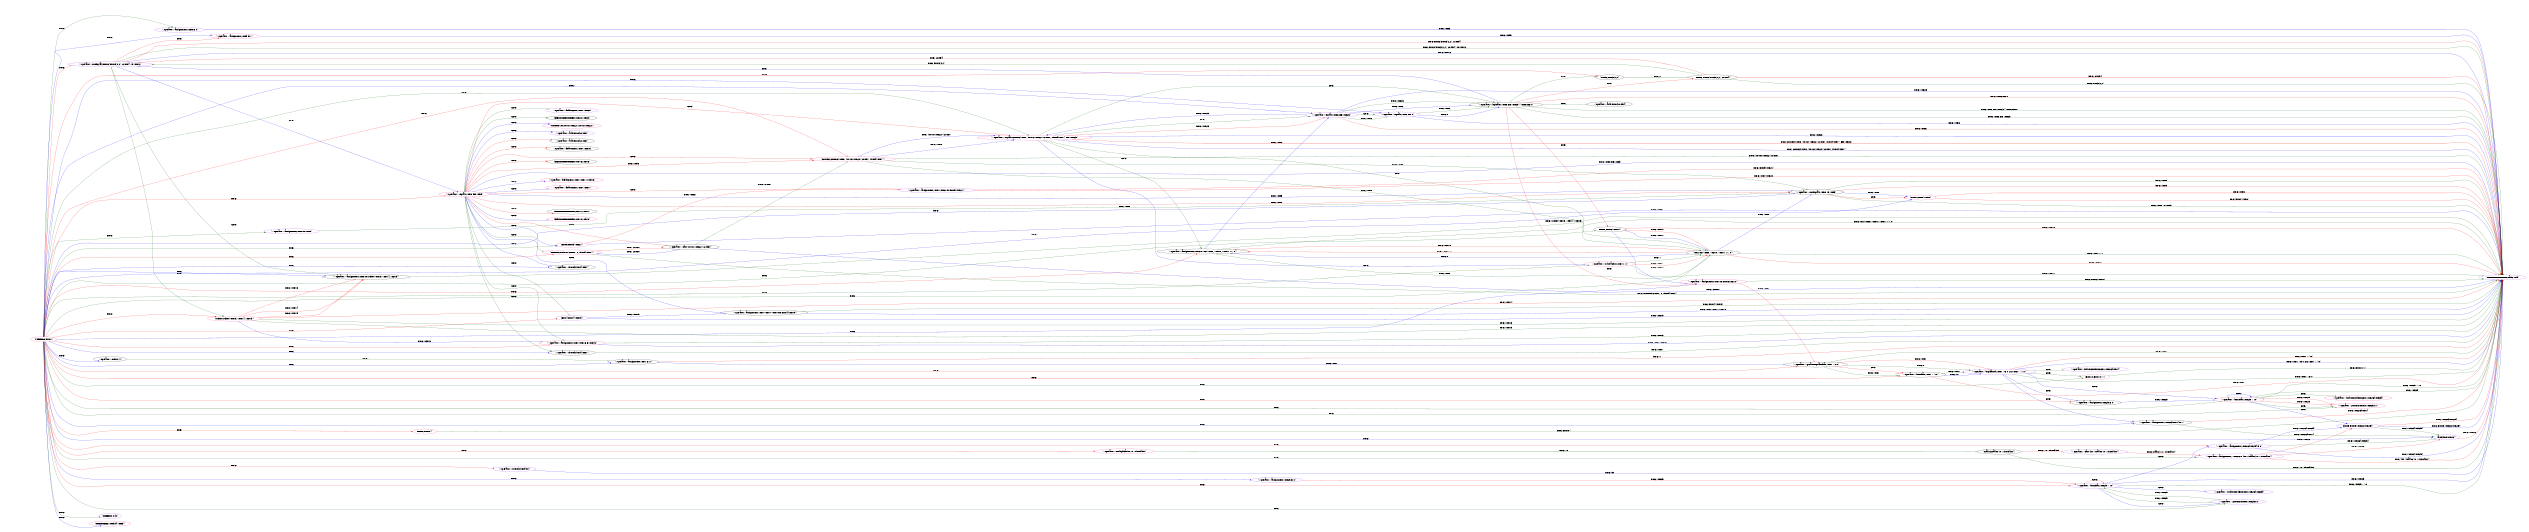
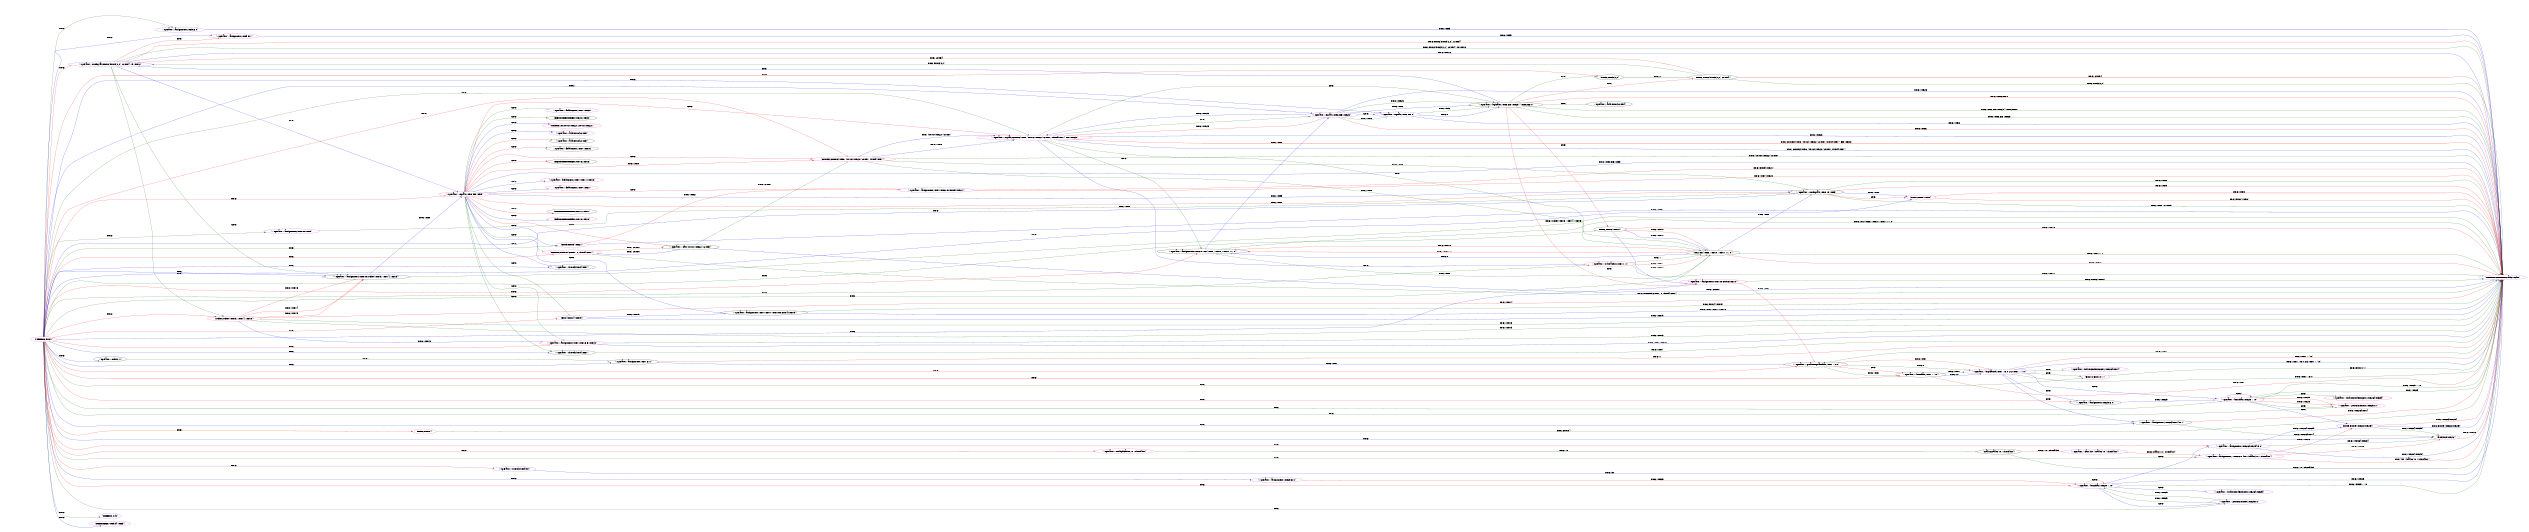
none -> (415, 236)
(2503, 277) -> (2503, 277)
